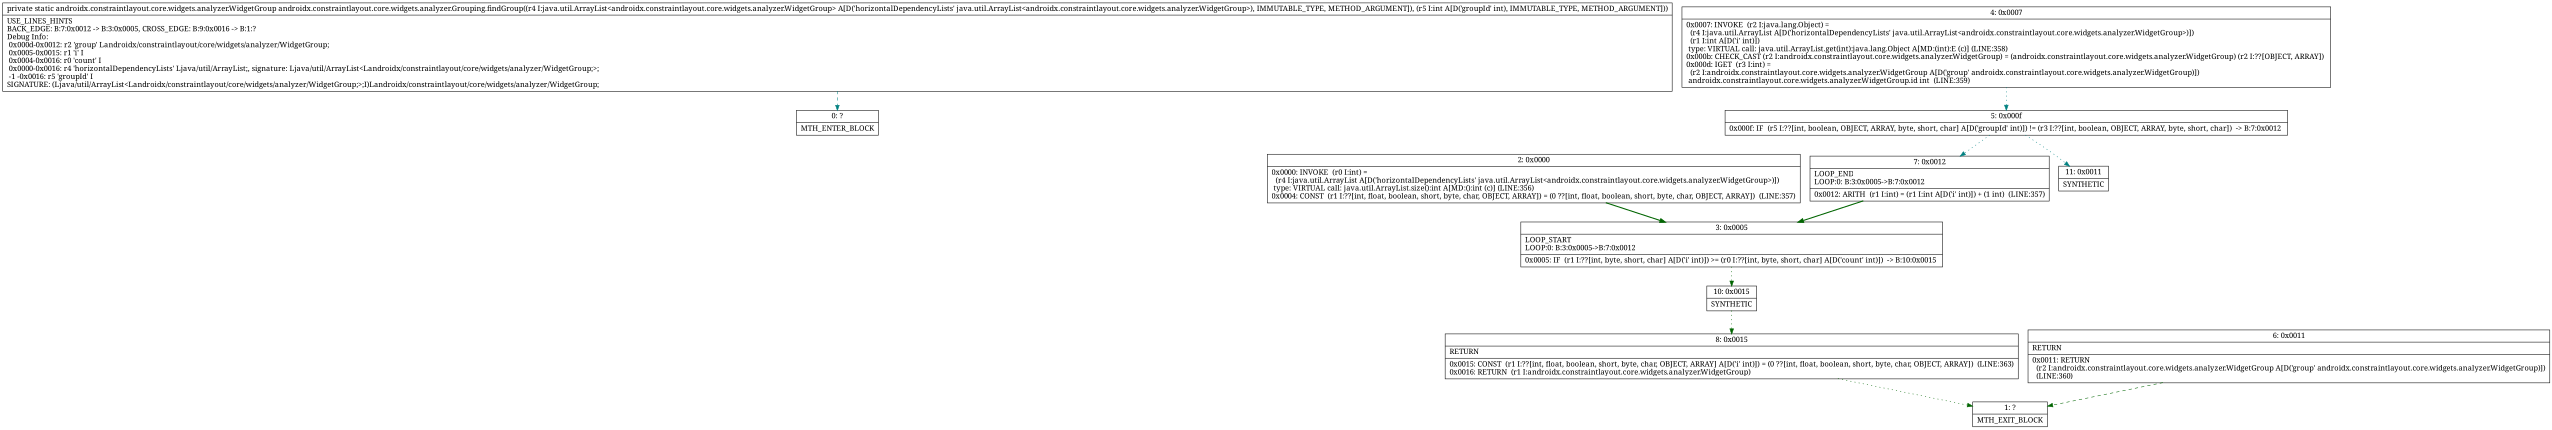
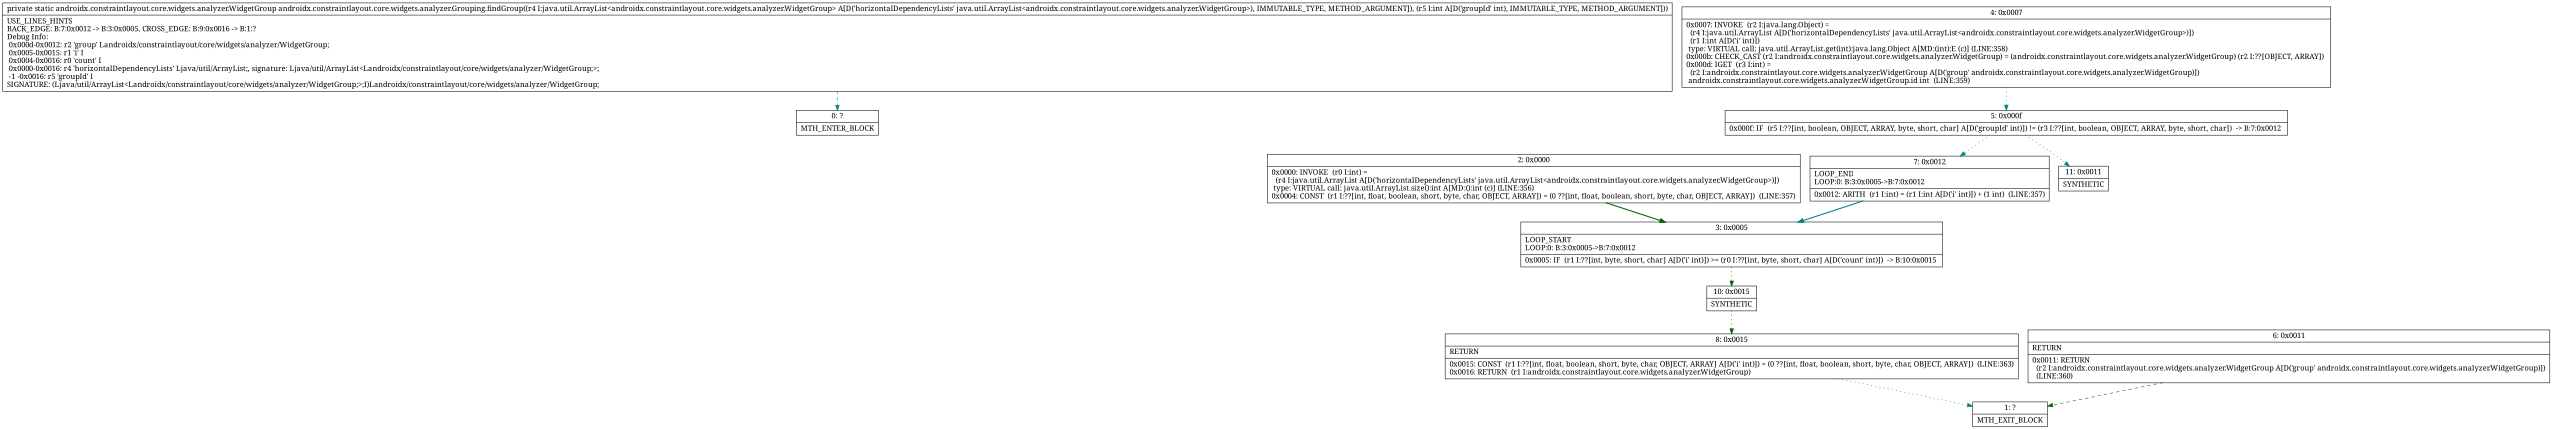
(1833, 211) -> (1833, 211)
(1903, 392) -> (1903, 392)
